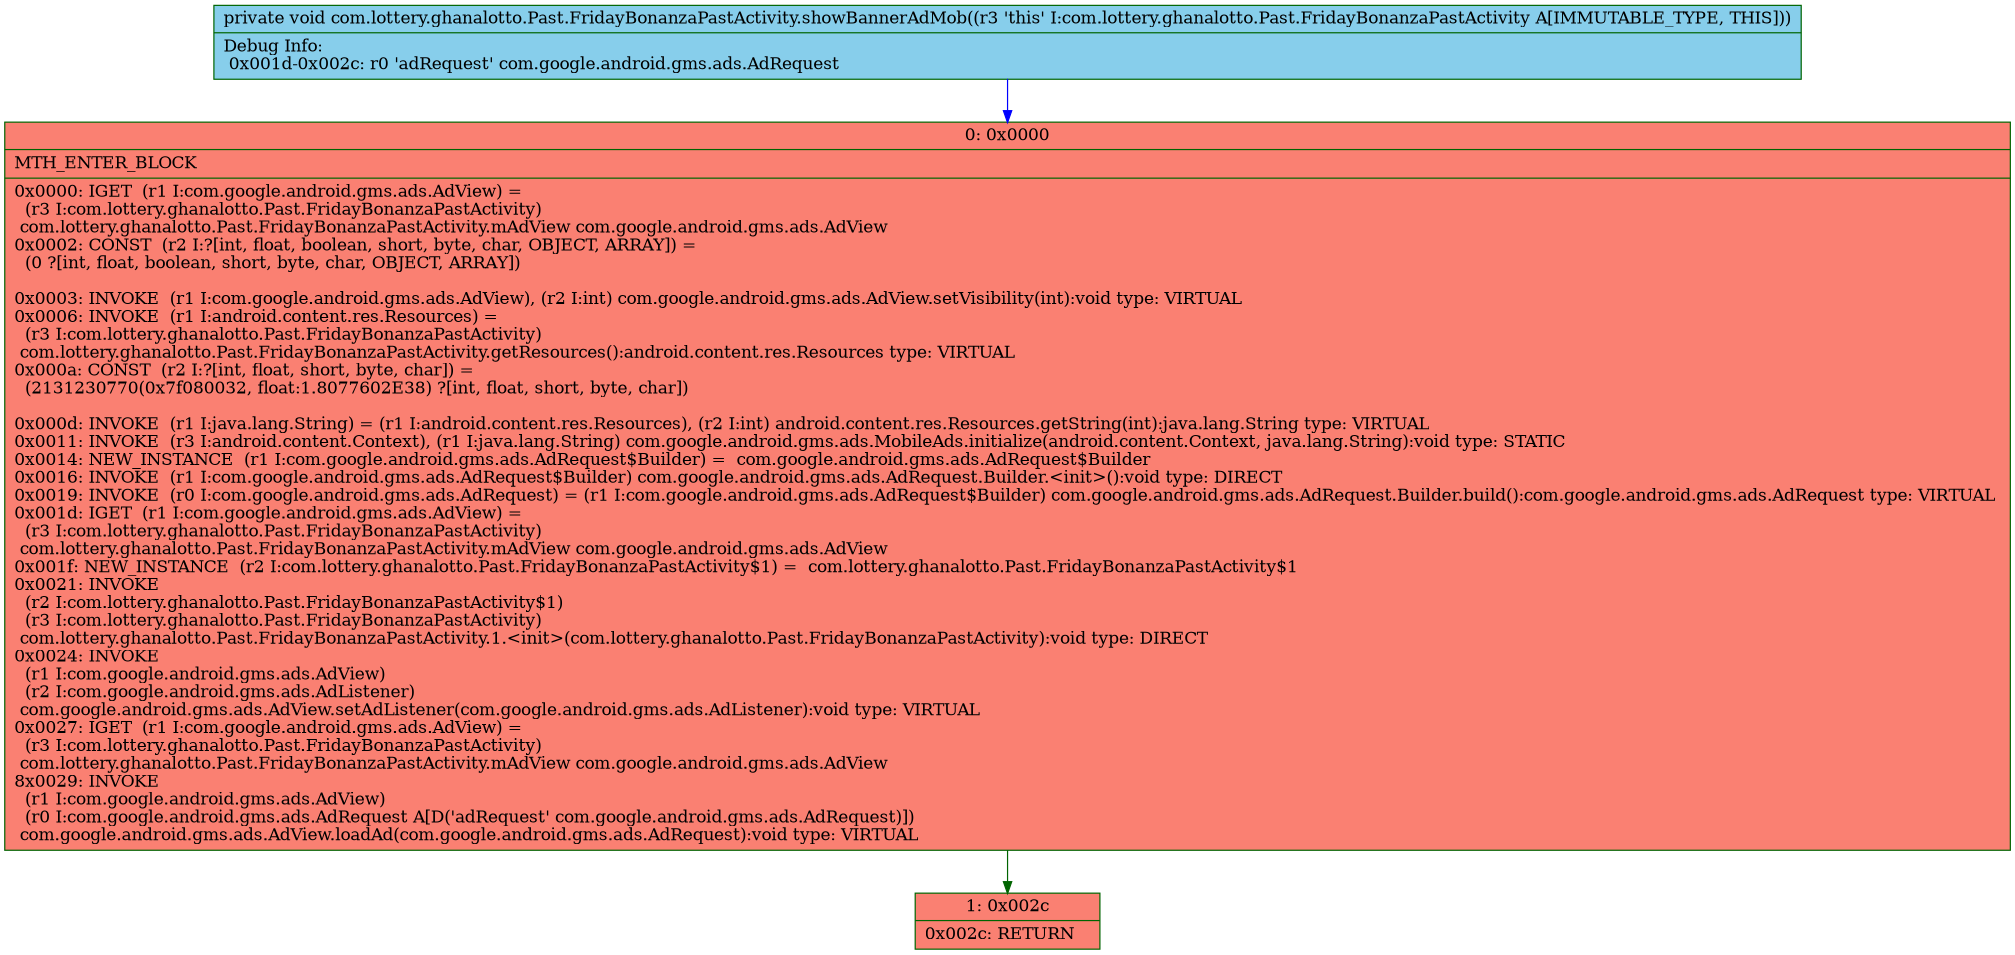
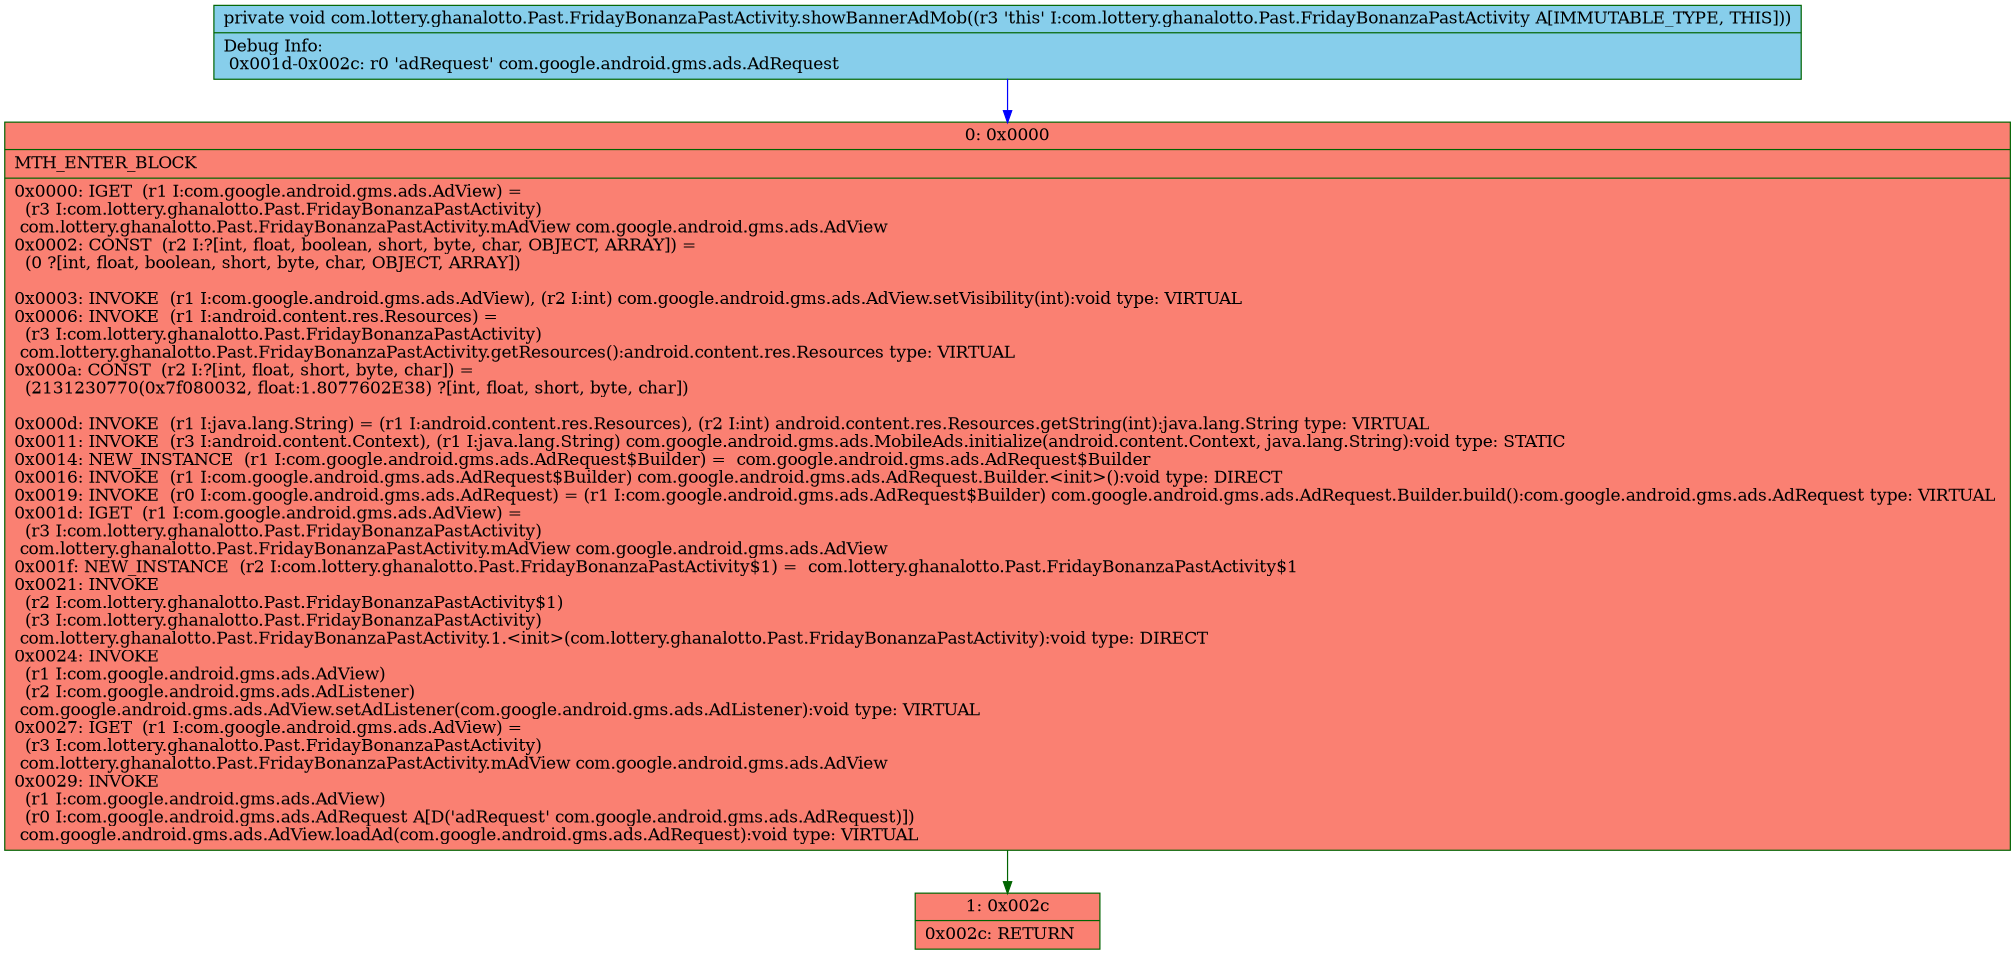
(92, 782) -> (92, 782)
